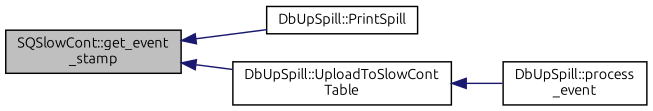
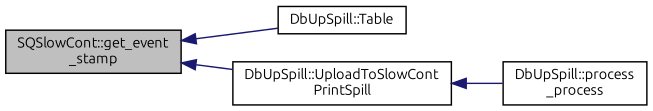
(342, 20) -> (342, 20)
(342, 83) -> (342, 83)
(575, 83) -> (575, 83)
